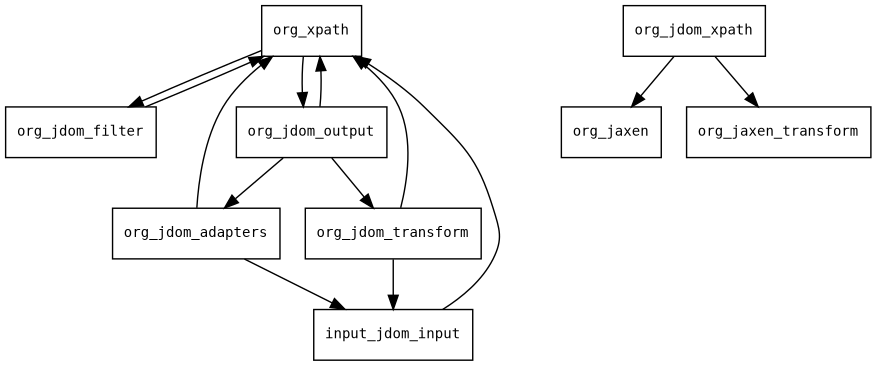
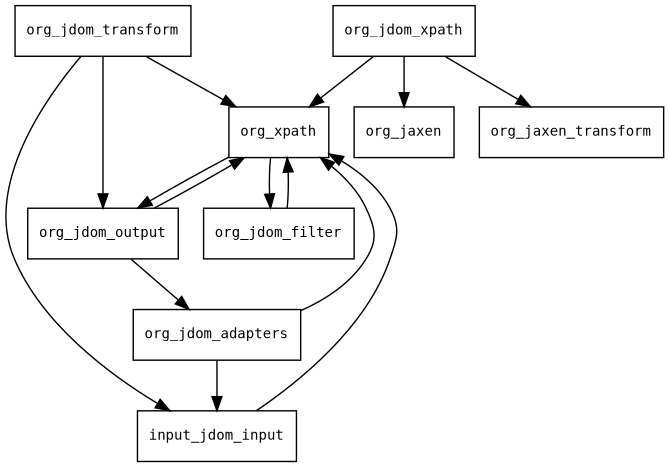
none -> (347, 77)
(348, 178) -> (103, 125)
